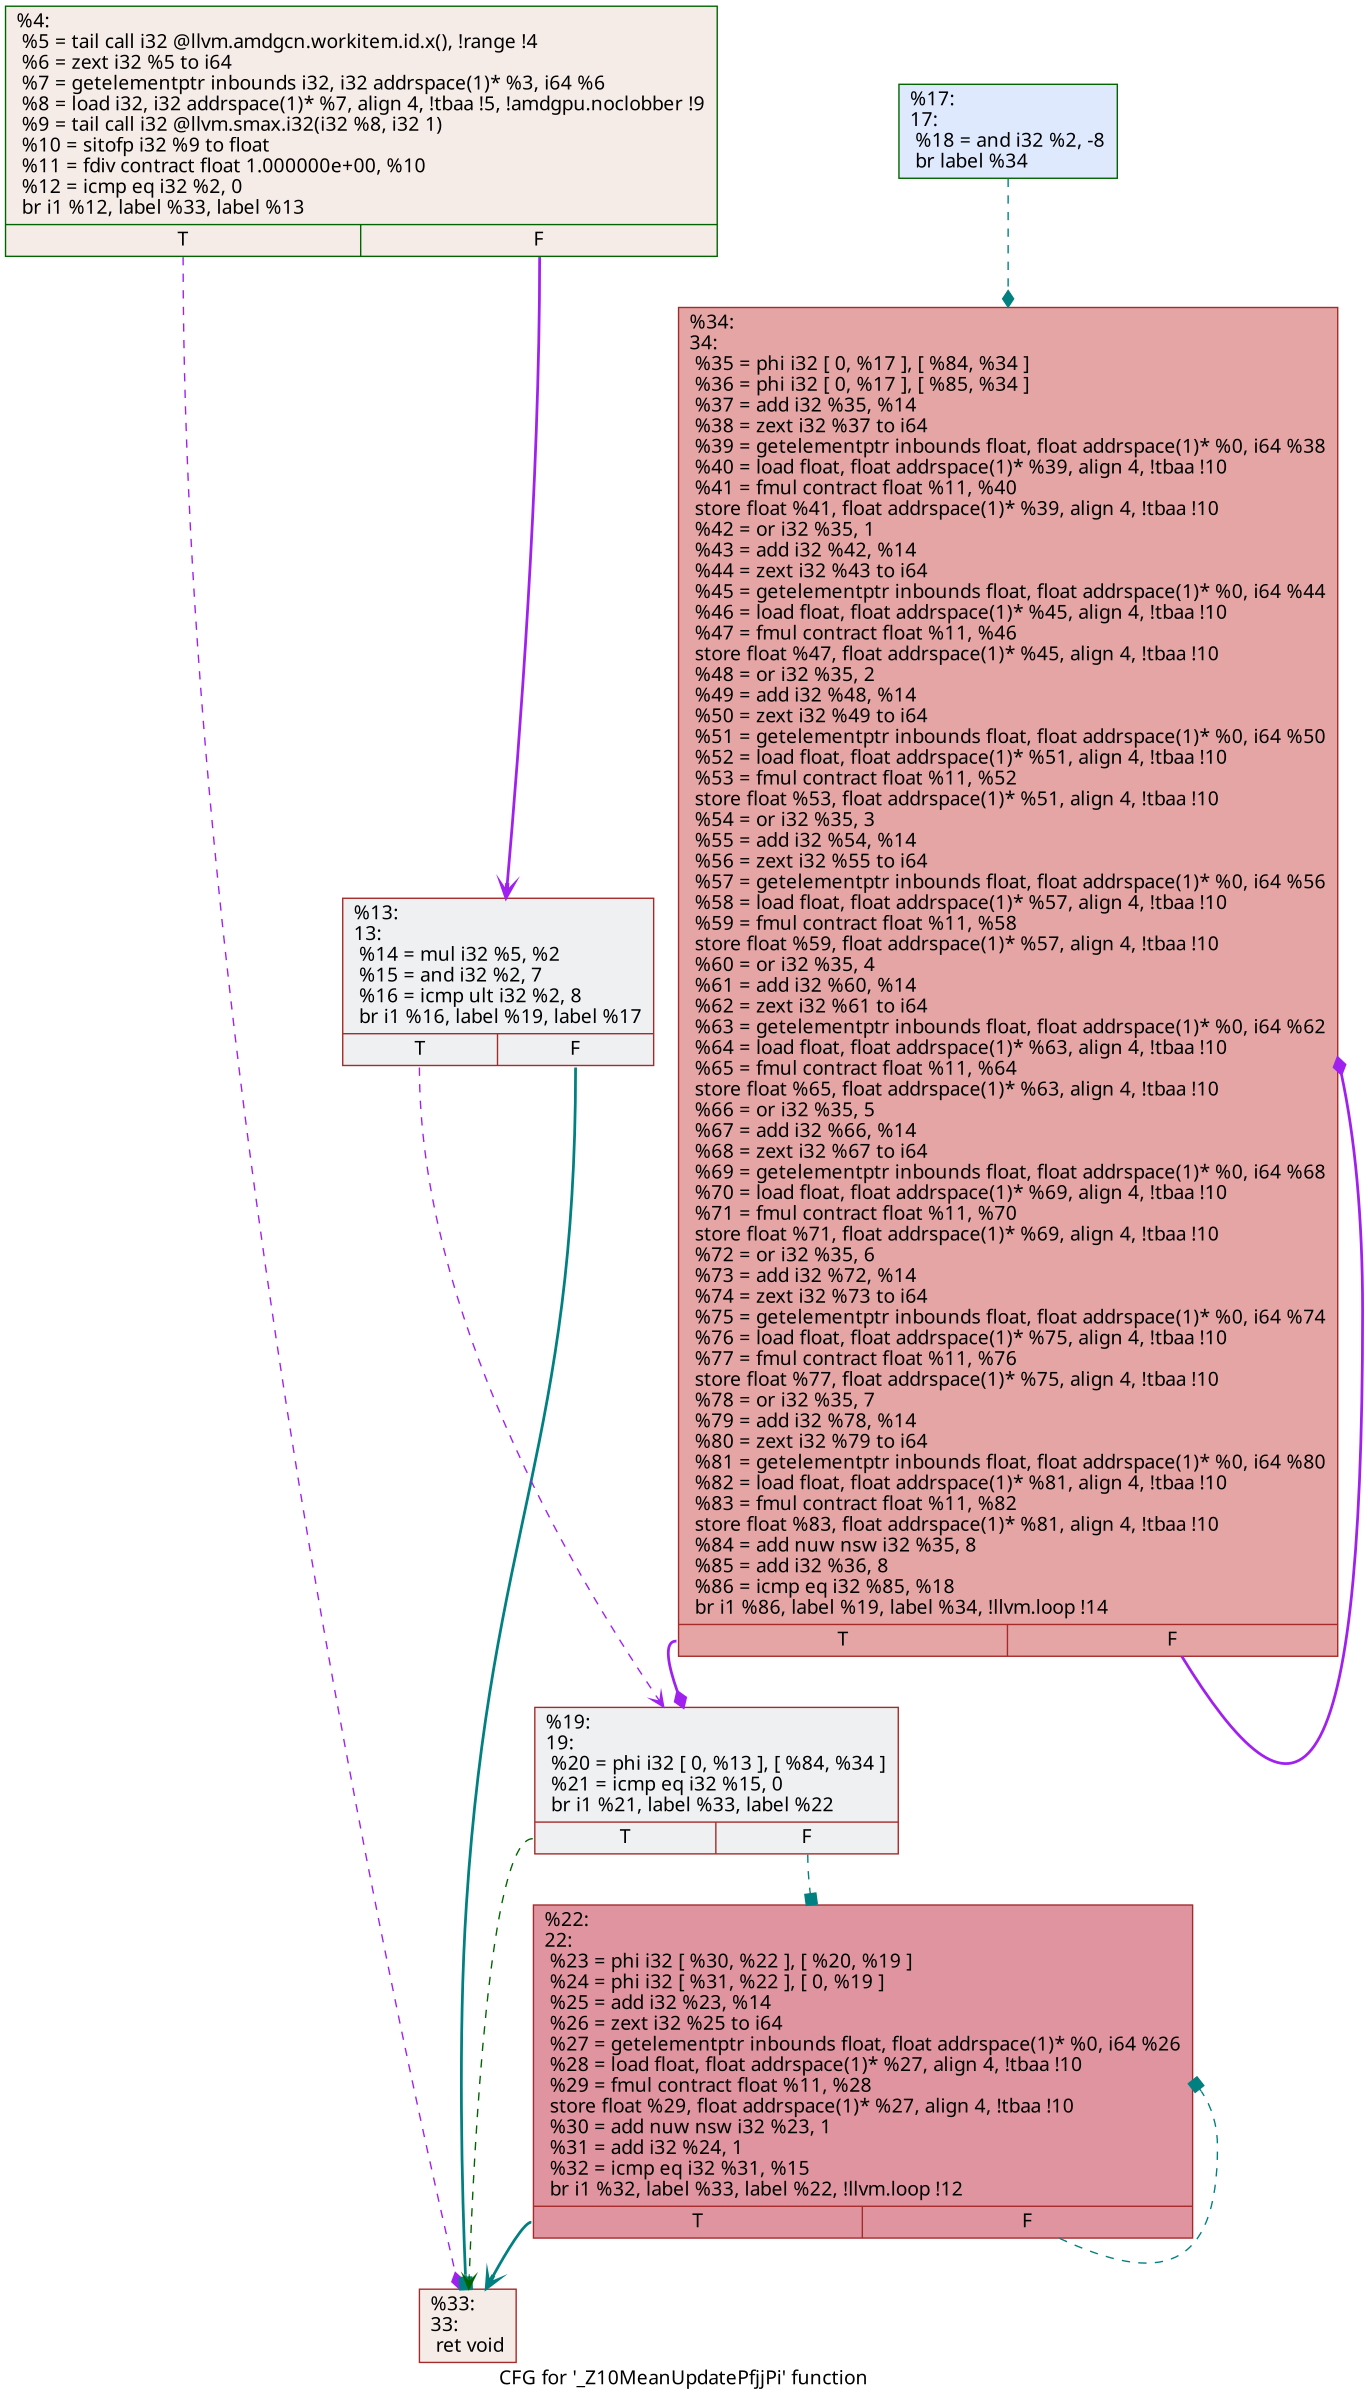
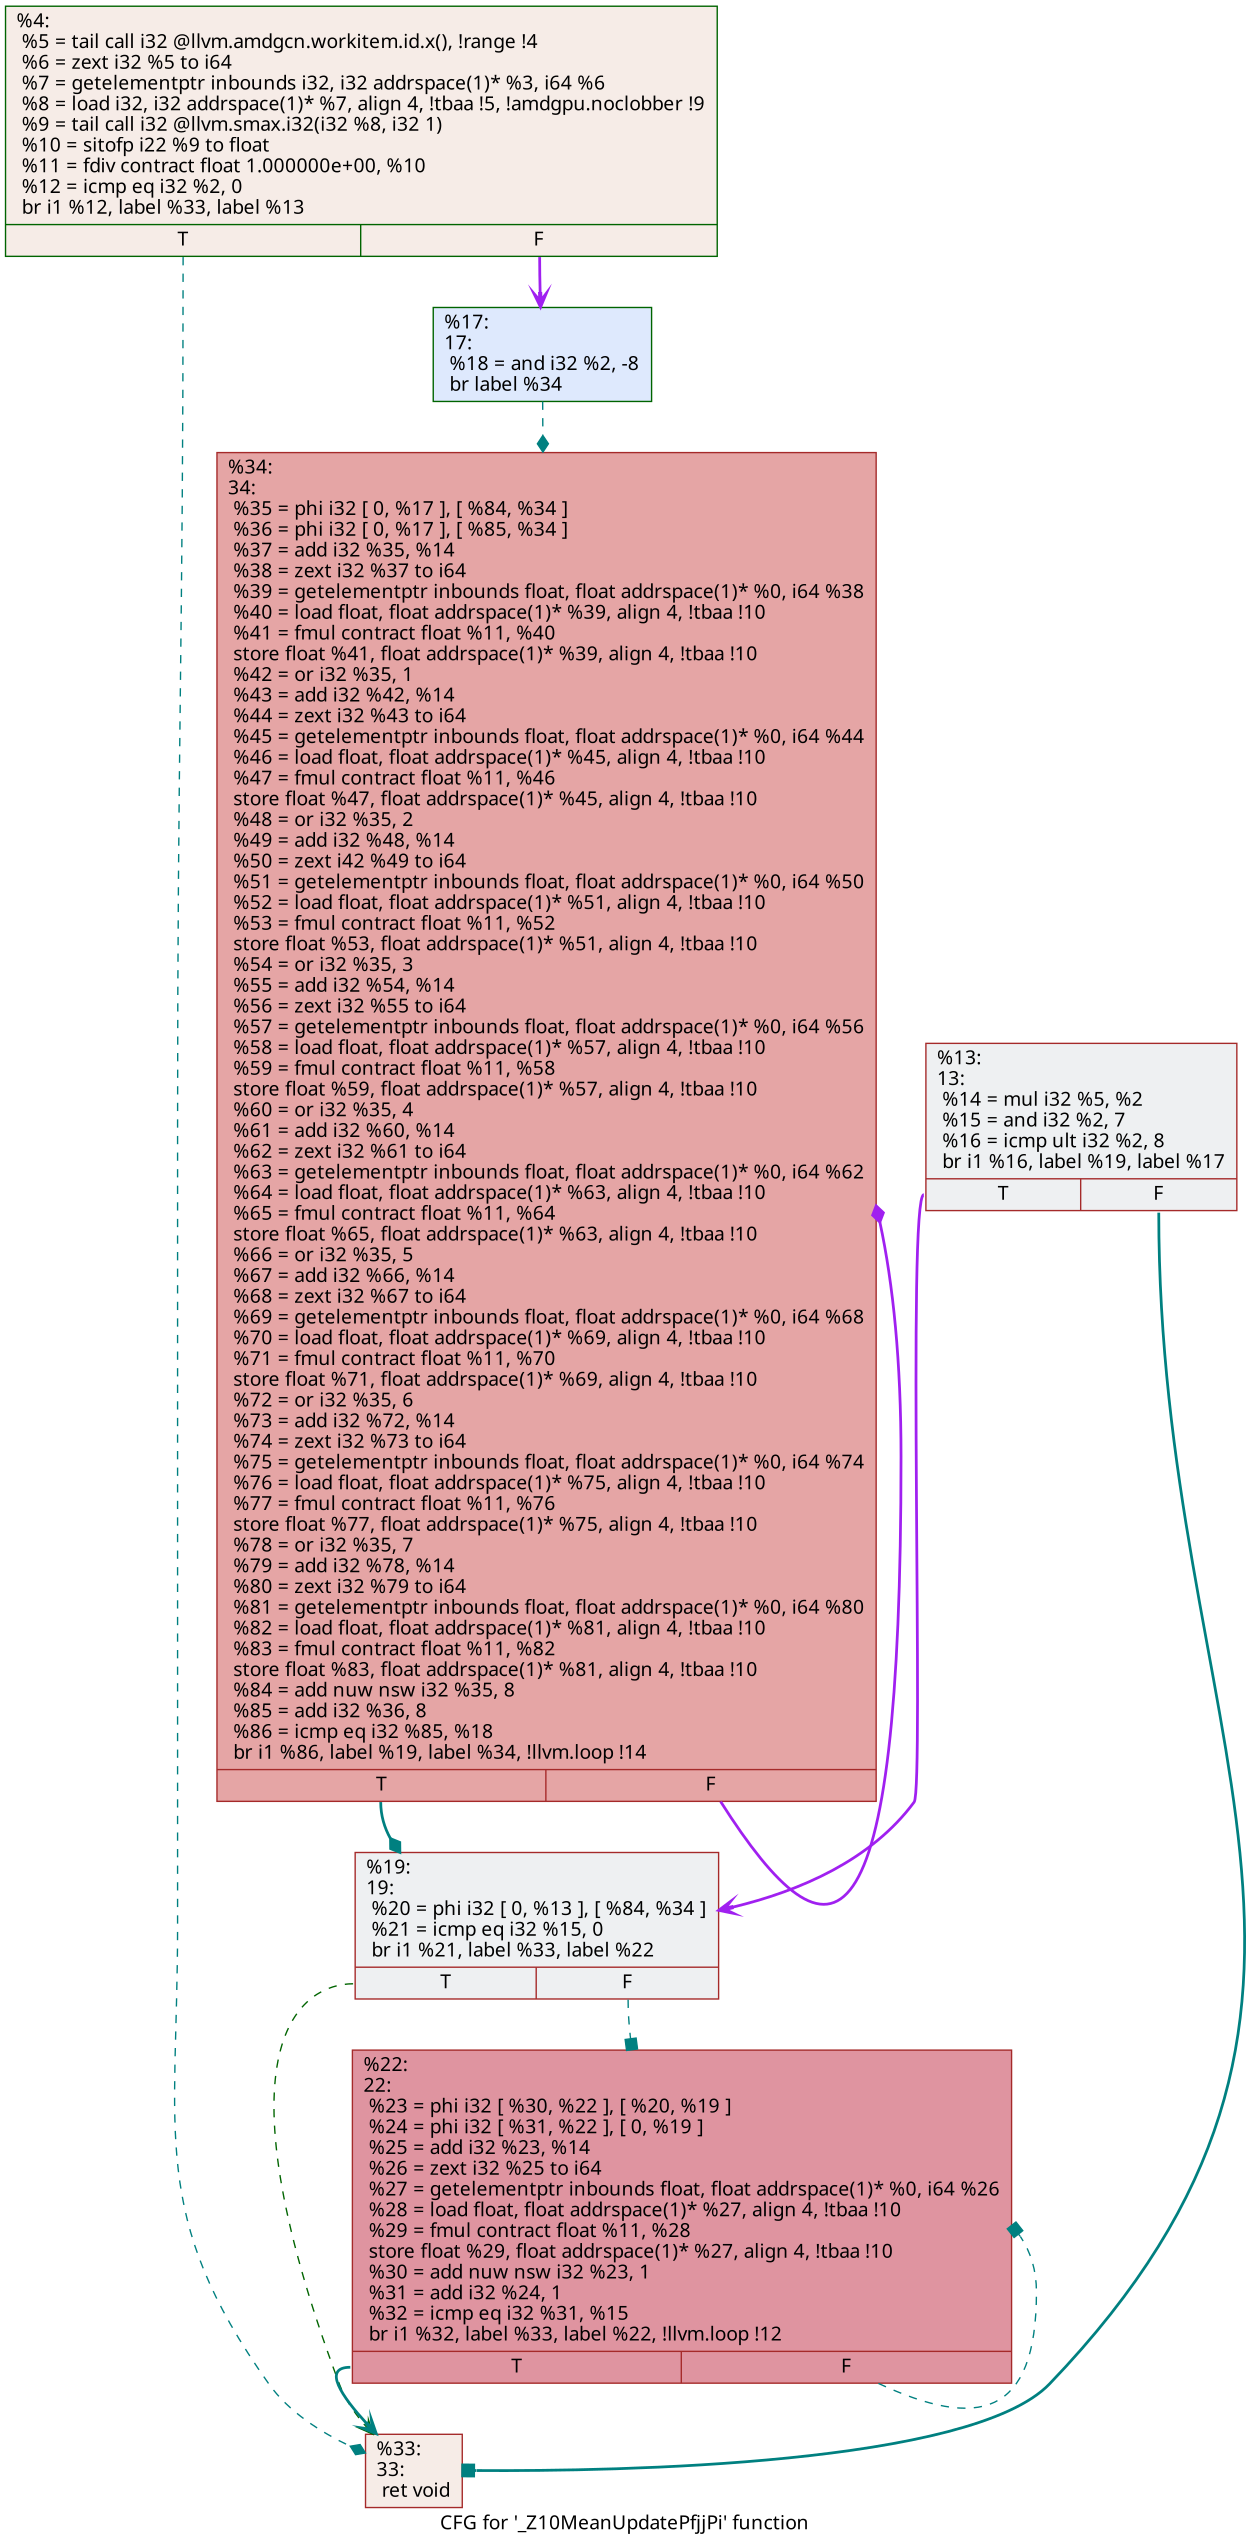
(144, 146) -> (144, 146)
(530, 571) -> (540, 275)
(809, 717) -> (348, 862)
(267, 1271) -> (178, 1383)
(494, 1397) -> (917, 1605)
(670, 1665) -> (383, 1821)
